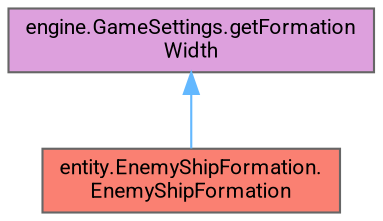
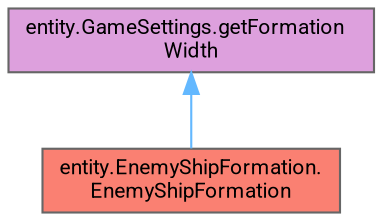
(191, 40) -> (191, 40)
